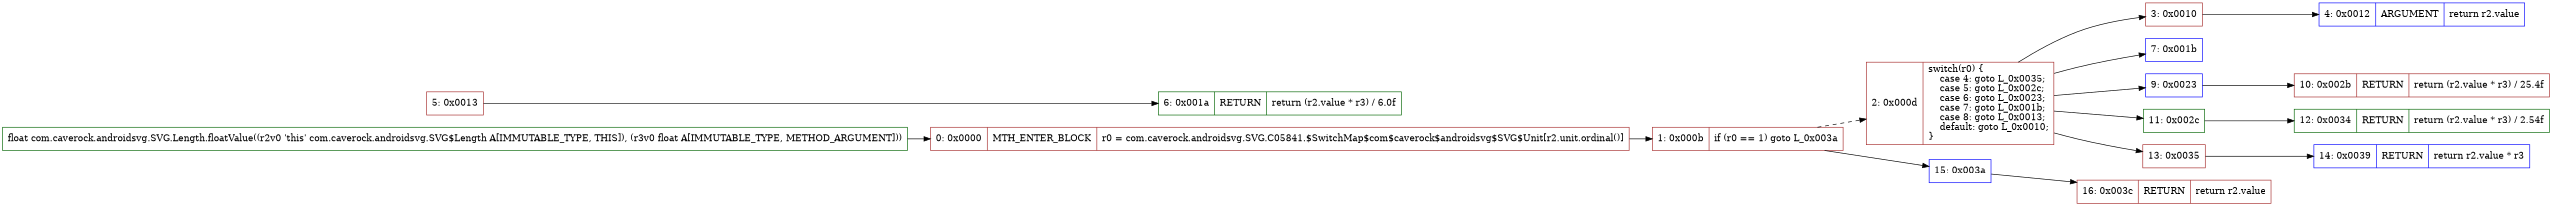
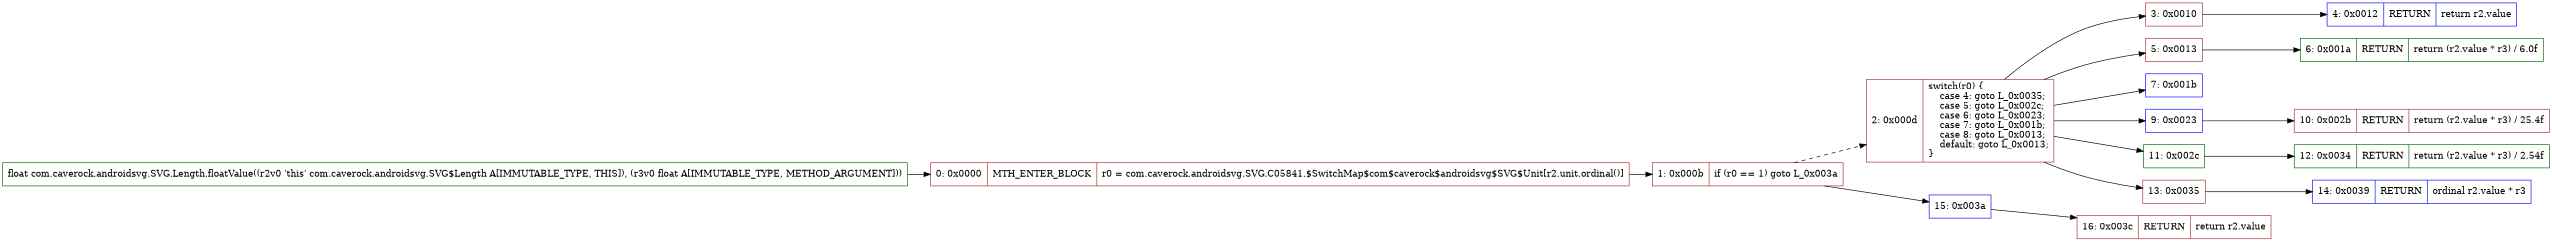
(2410, 14) -> (2410, 14)
none -> (2091, 63)
(1988, 127) -> (1988, 145)
(2479, 156) -> (2479, 191)
